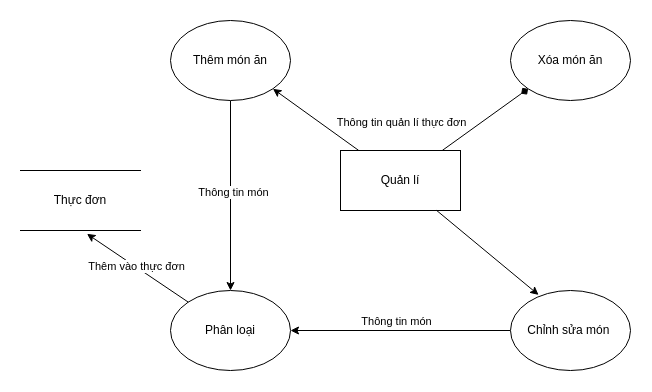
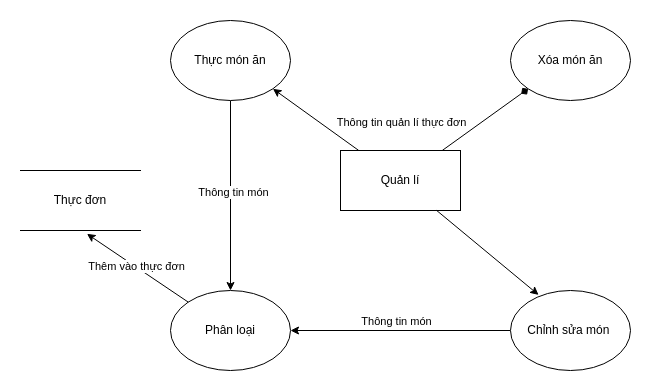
(231, 61) -> (231, 61)
